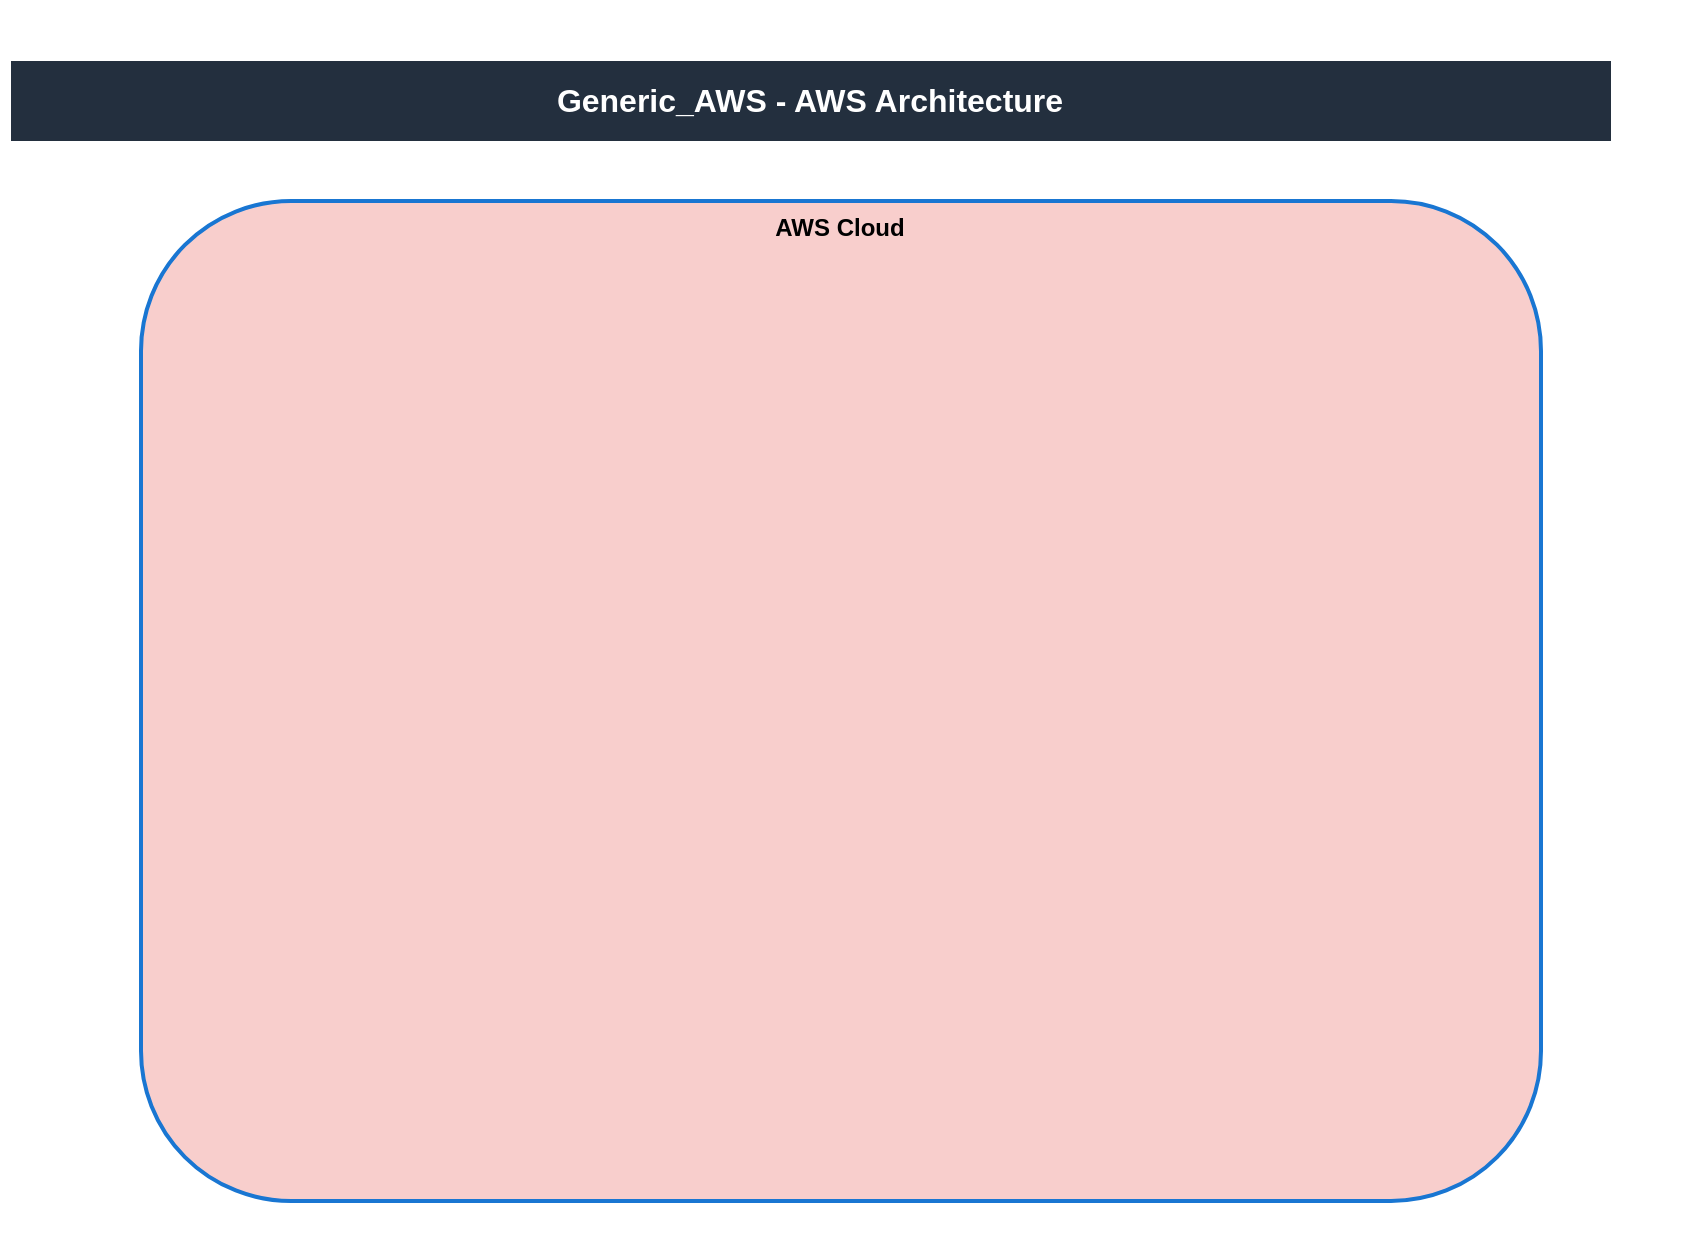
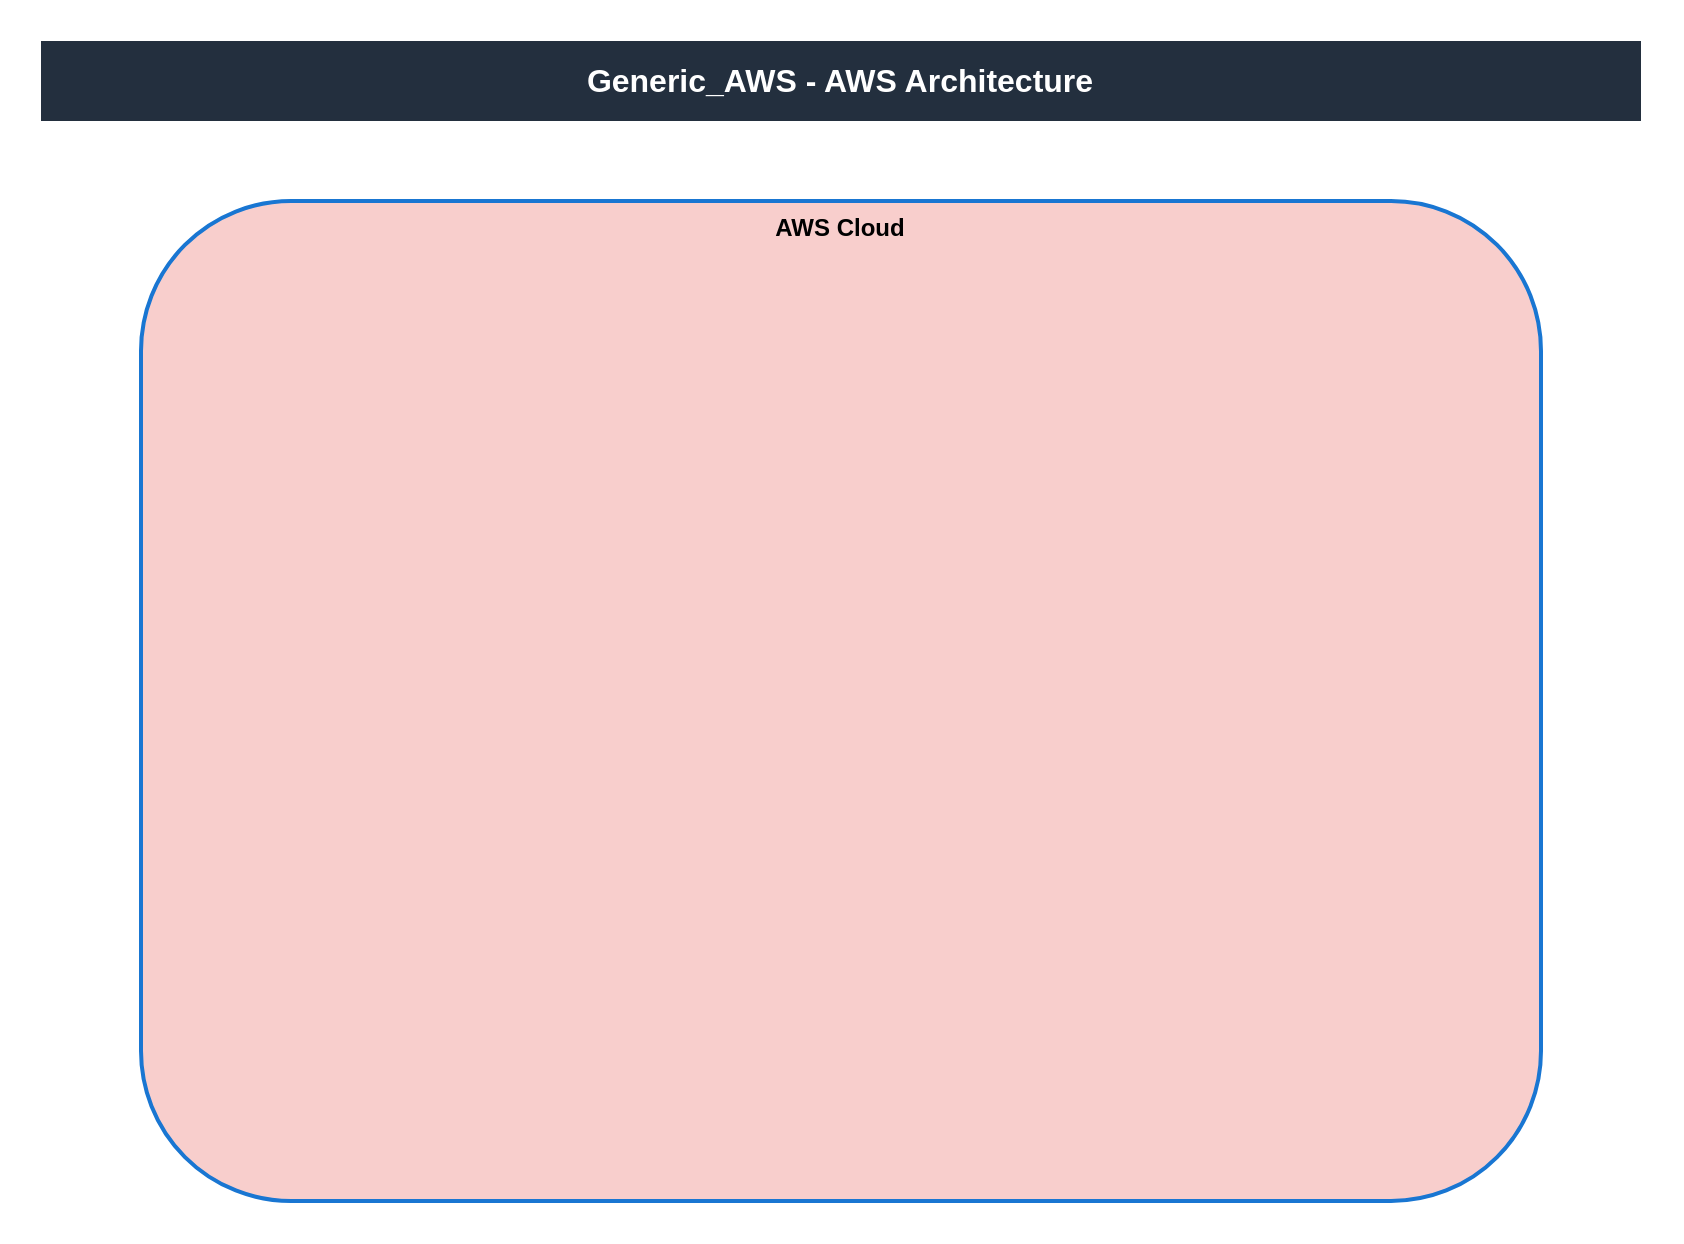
(811, 101) -> (841, 81)
